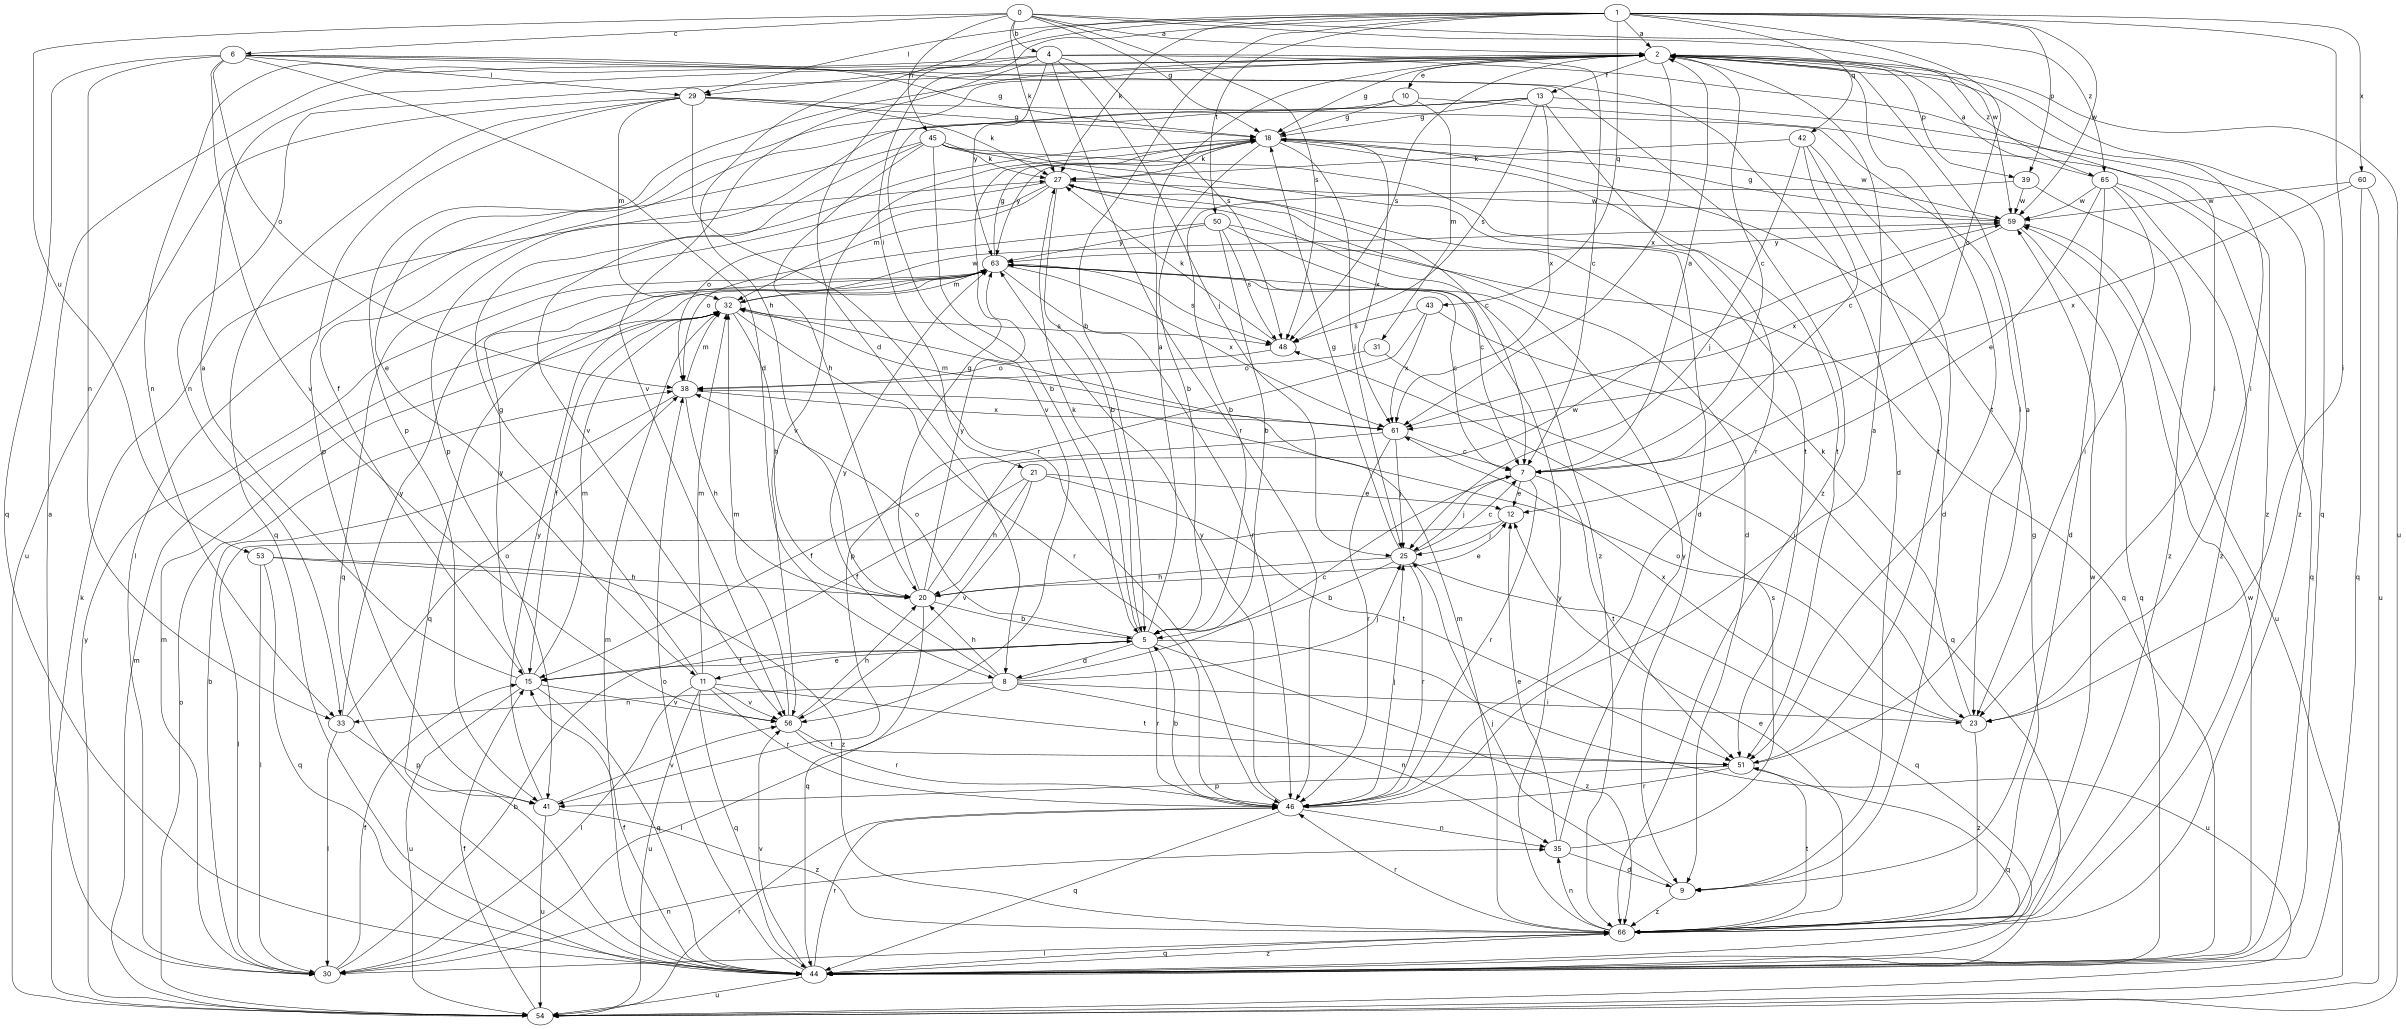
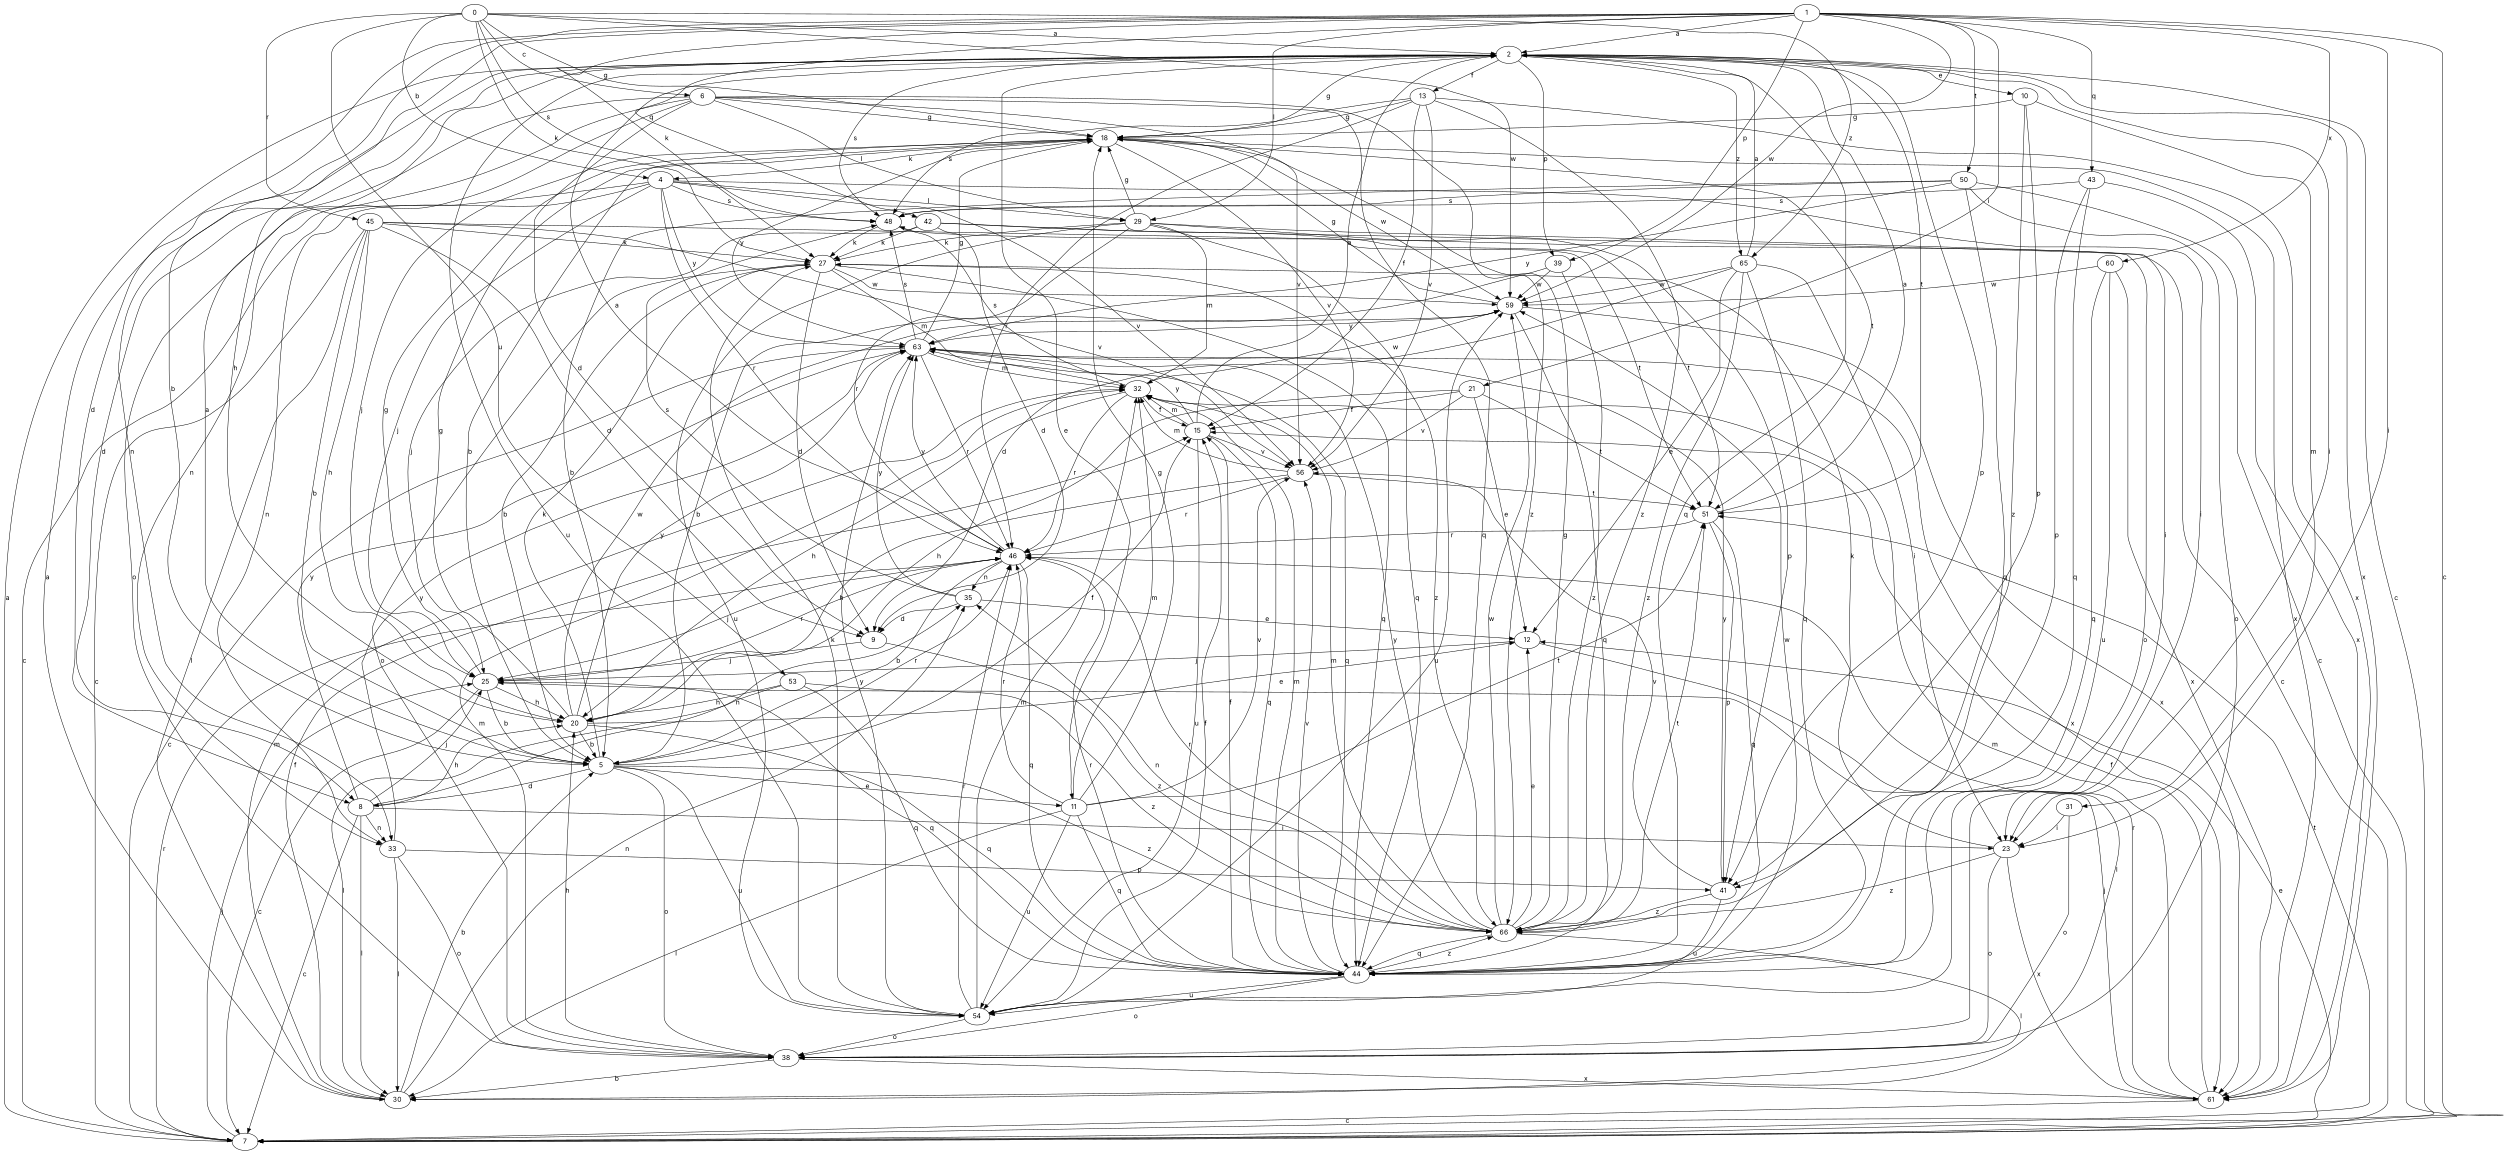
(1168, 169) -> (885, 159)
